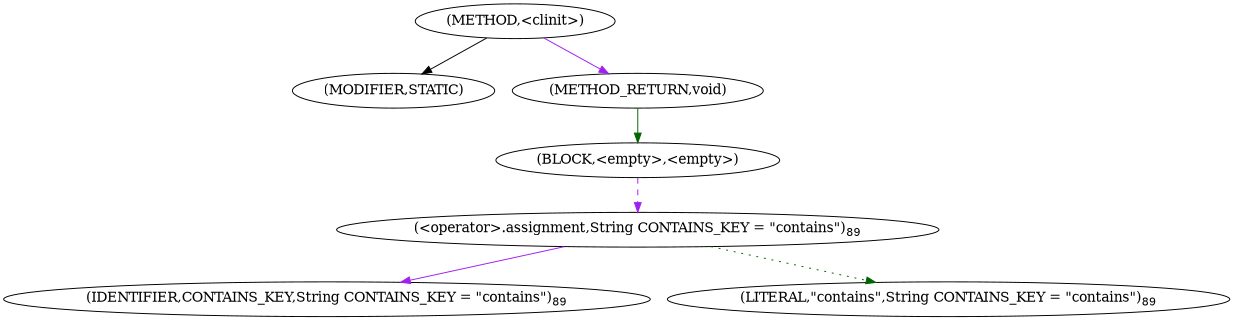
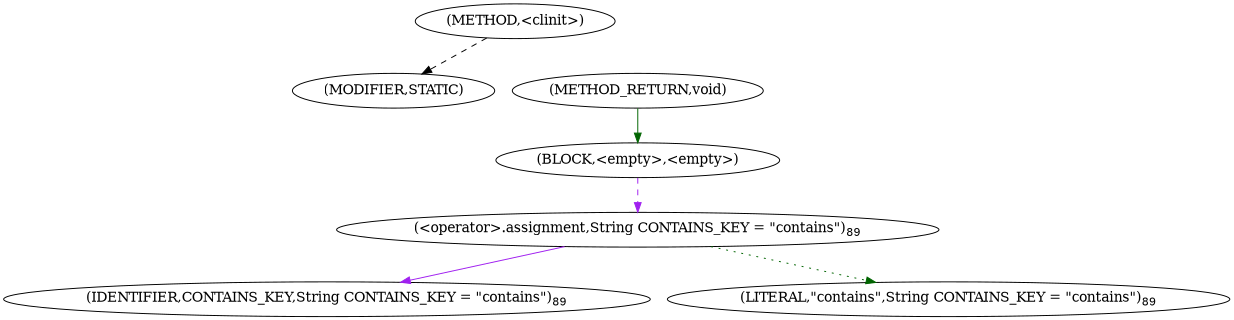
(459, 54) -> (459, 54)
(572, 54) -> none
